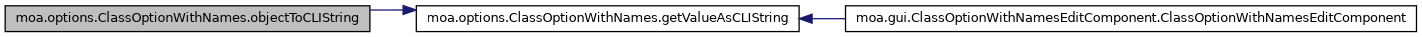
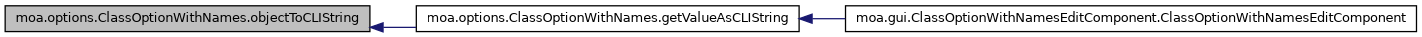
(387, 10) -> (400, 27)
